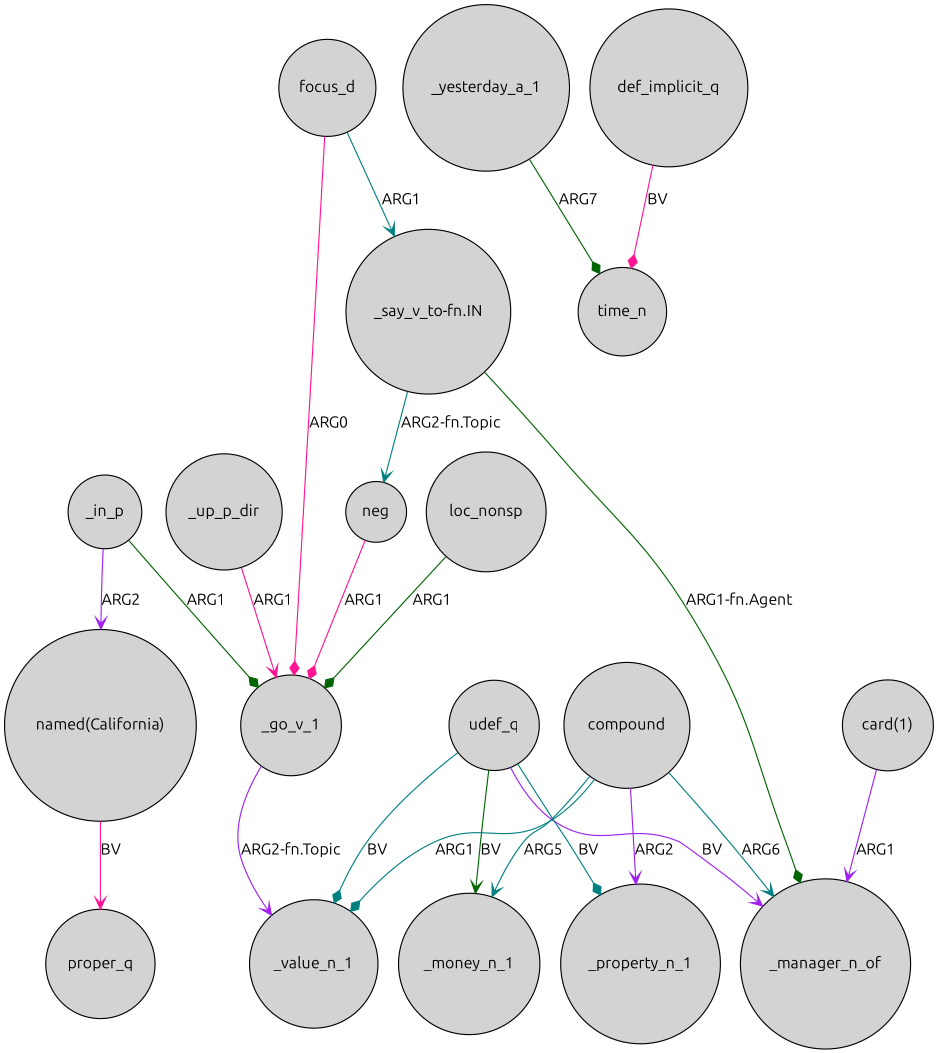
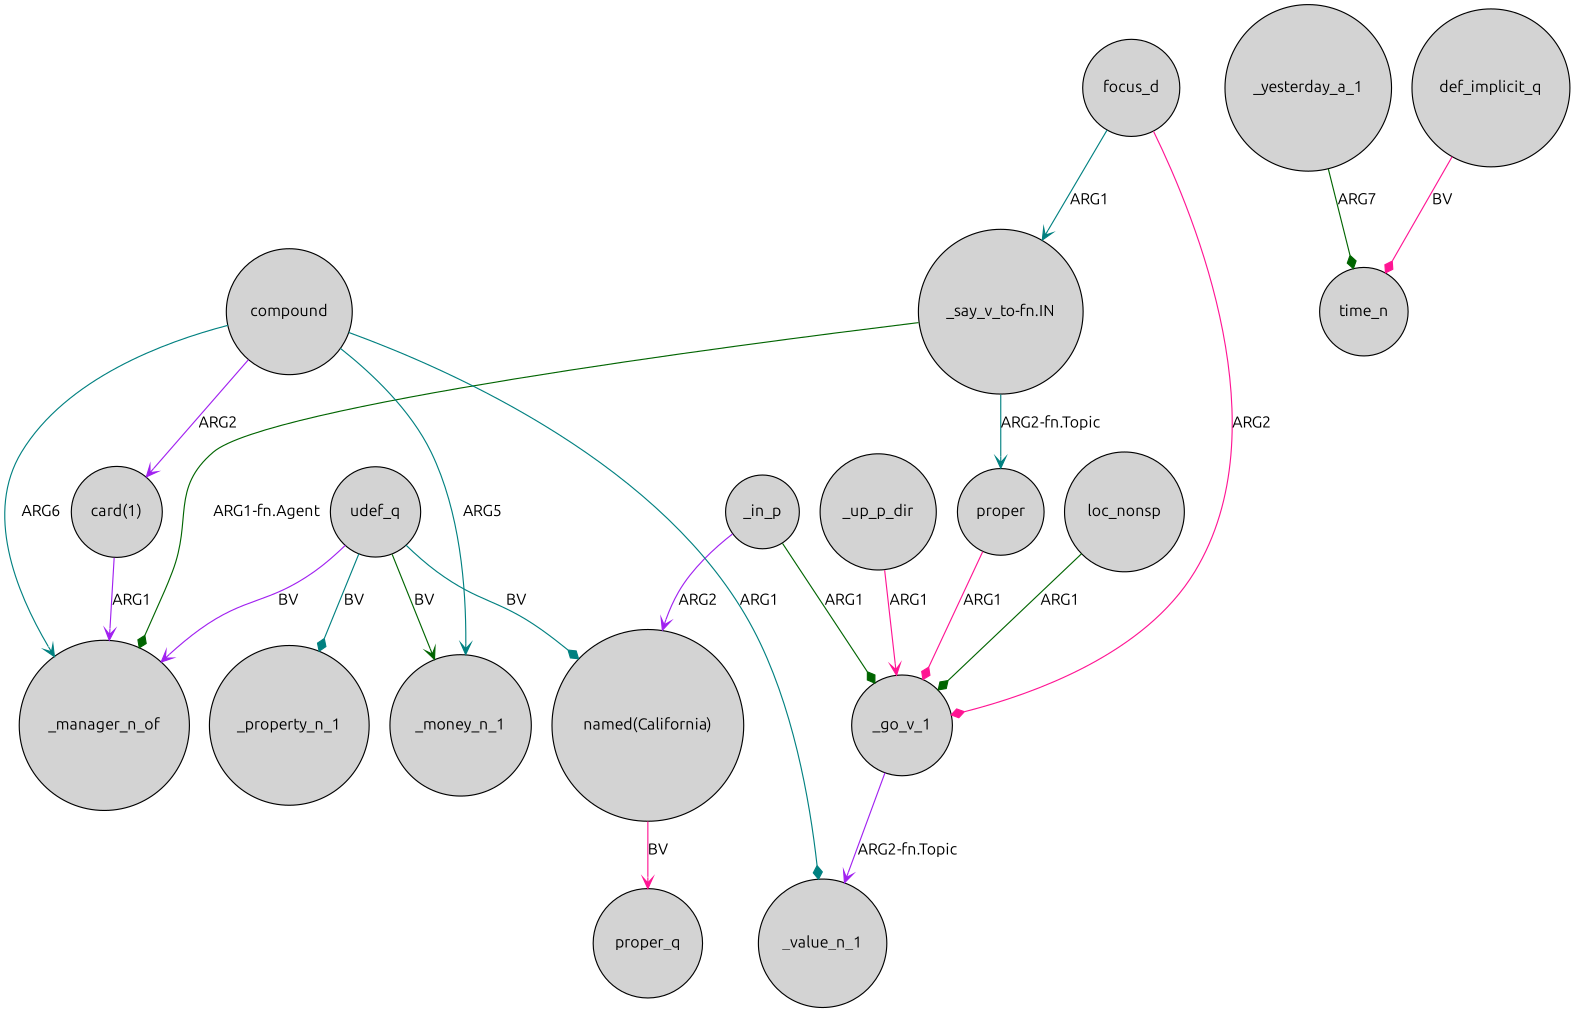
(329, 423) -> (1252, 423)
(376, 512) -> (1001, 512)
(390, 814) -> (486, 599)
(633, 826) -> (201, 414)
